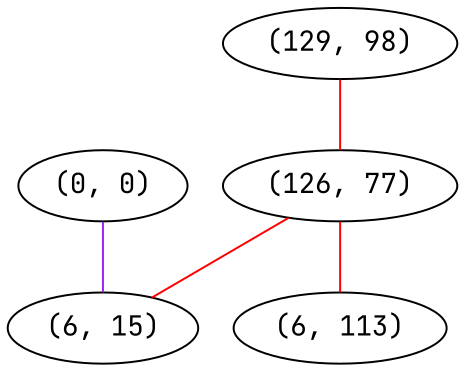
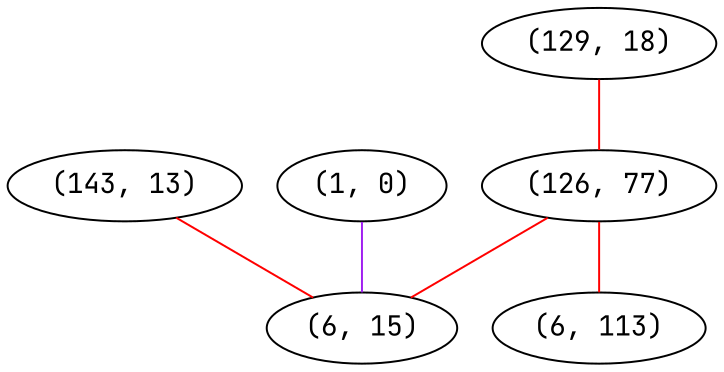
(340, 43) -> (599, 43)
(103, 186) -> (362, 186)
none -> (125, 186)
